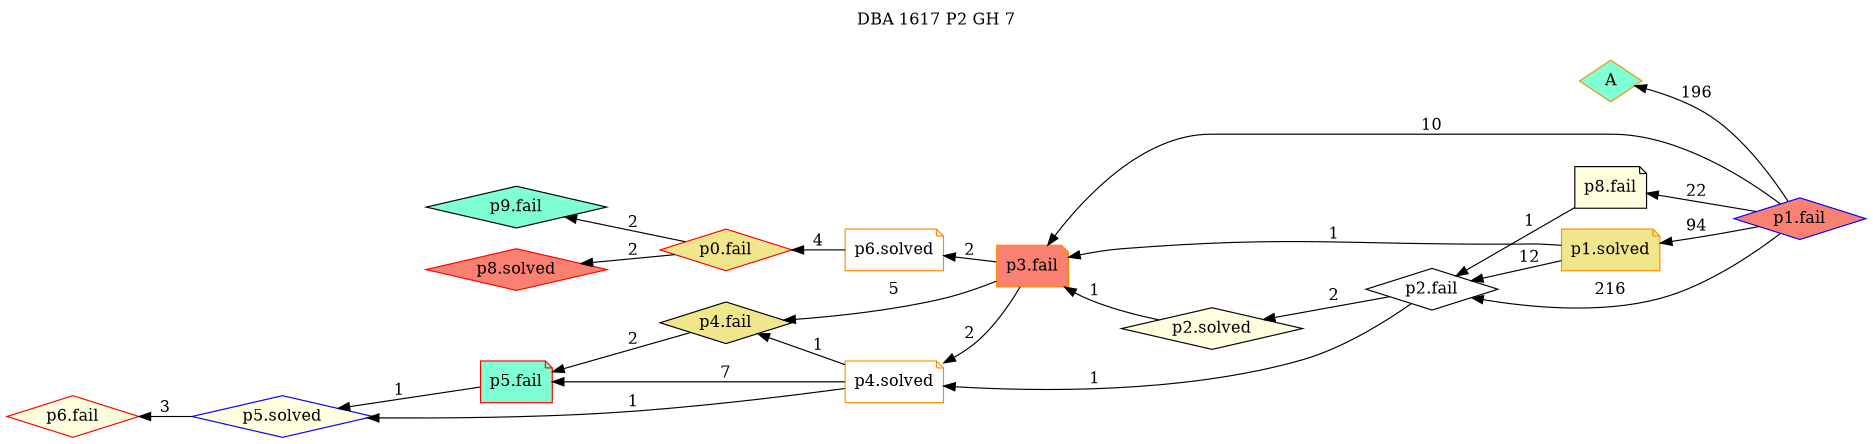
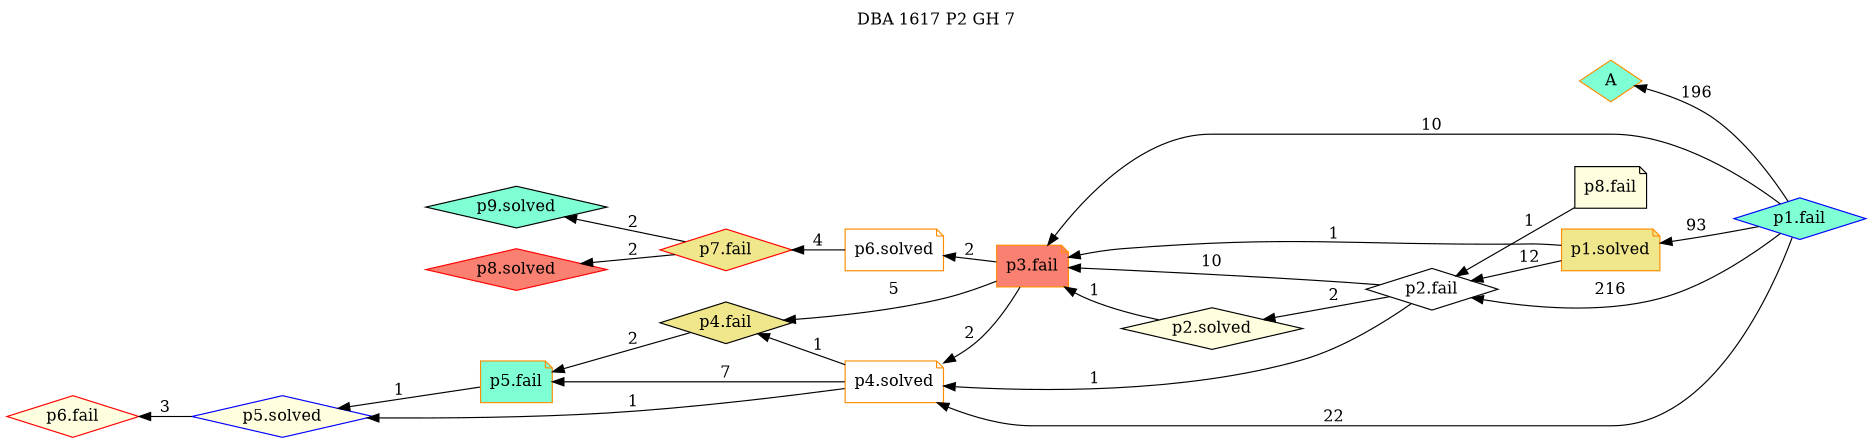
(1707, 203) -> (1417, 426)
(516, 207) -> (516, 207)
(1800, 219) -> (1800, 219)
(1697, 226) -> (1697, 226)
(726, 250) -> (726, 250)
none -> (1230, 275)
(516, 382) -> (516, 382)
